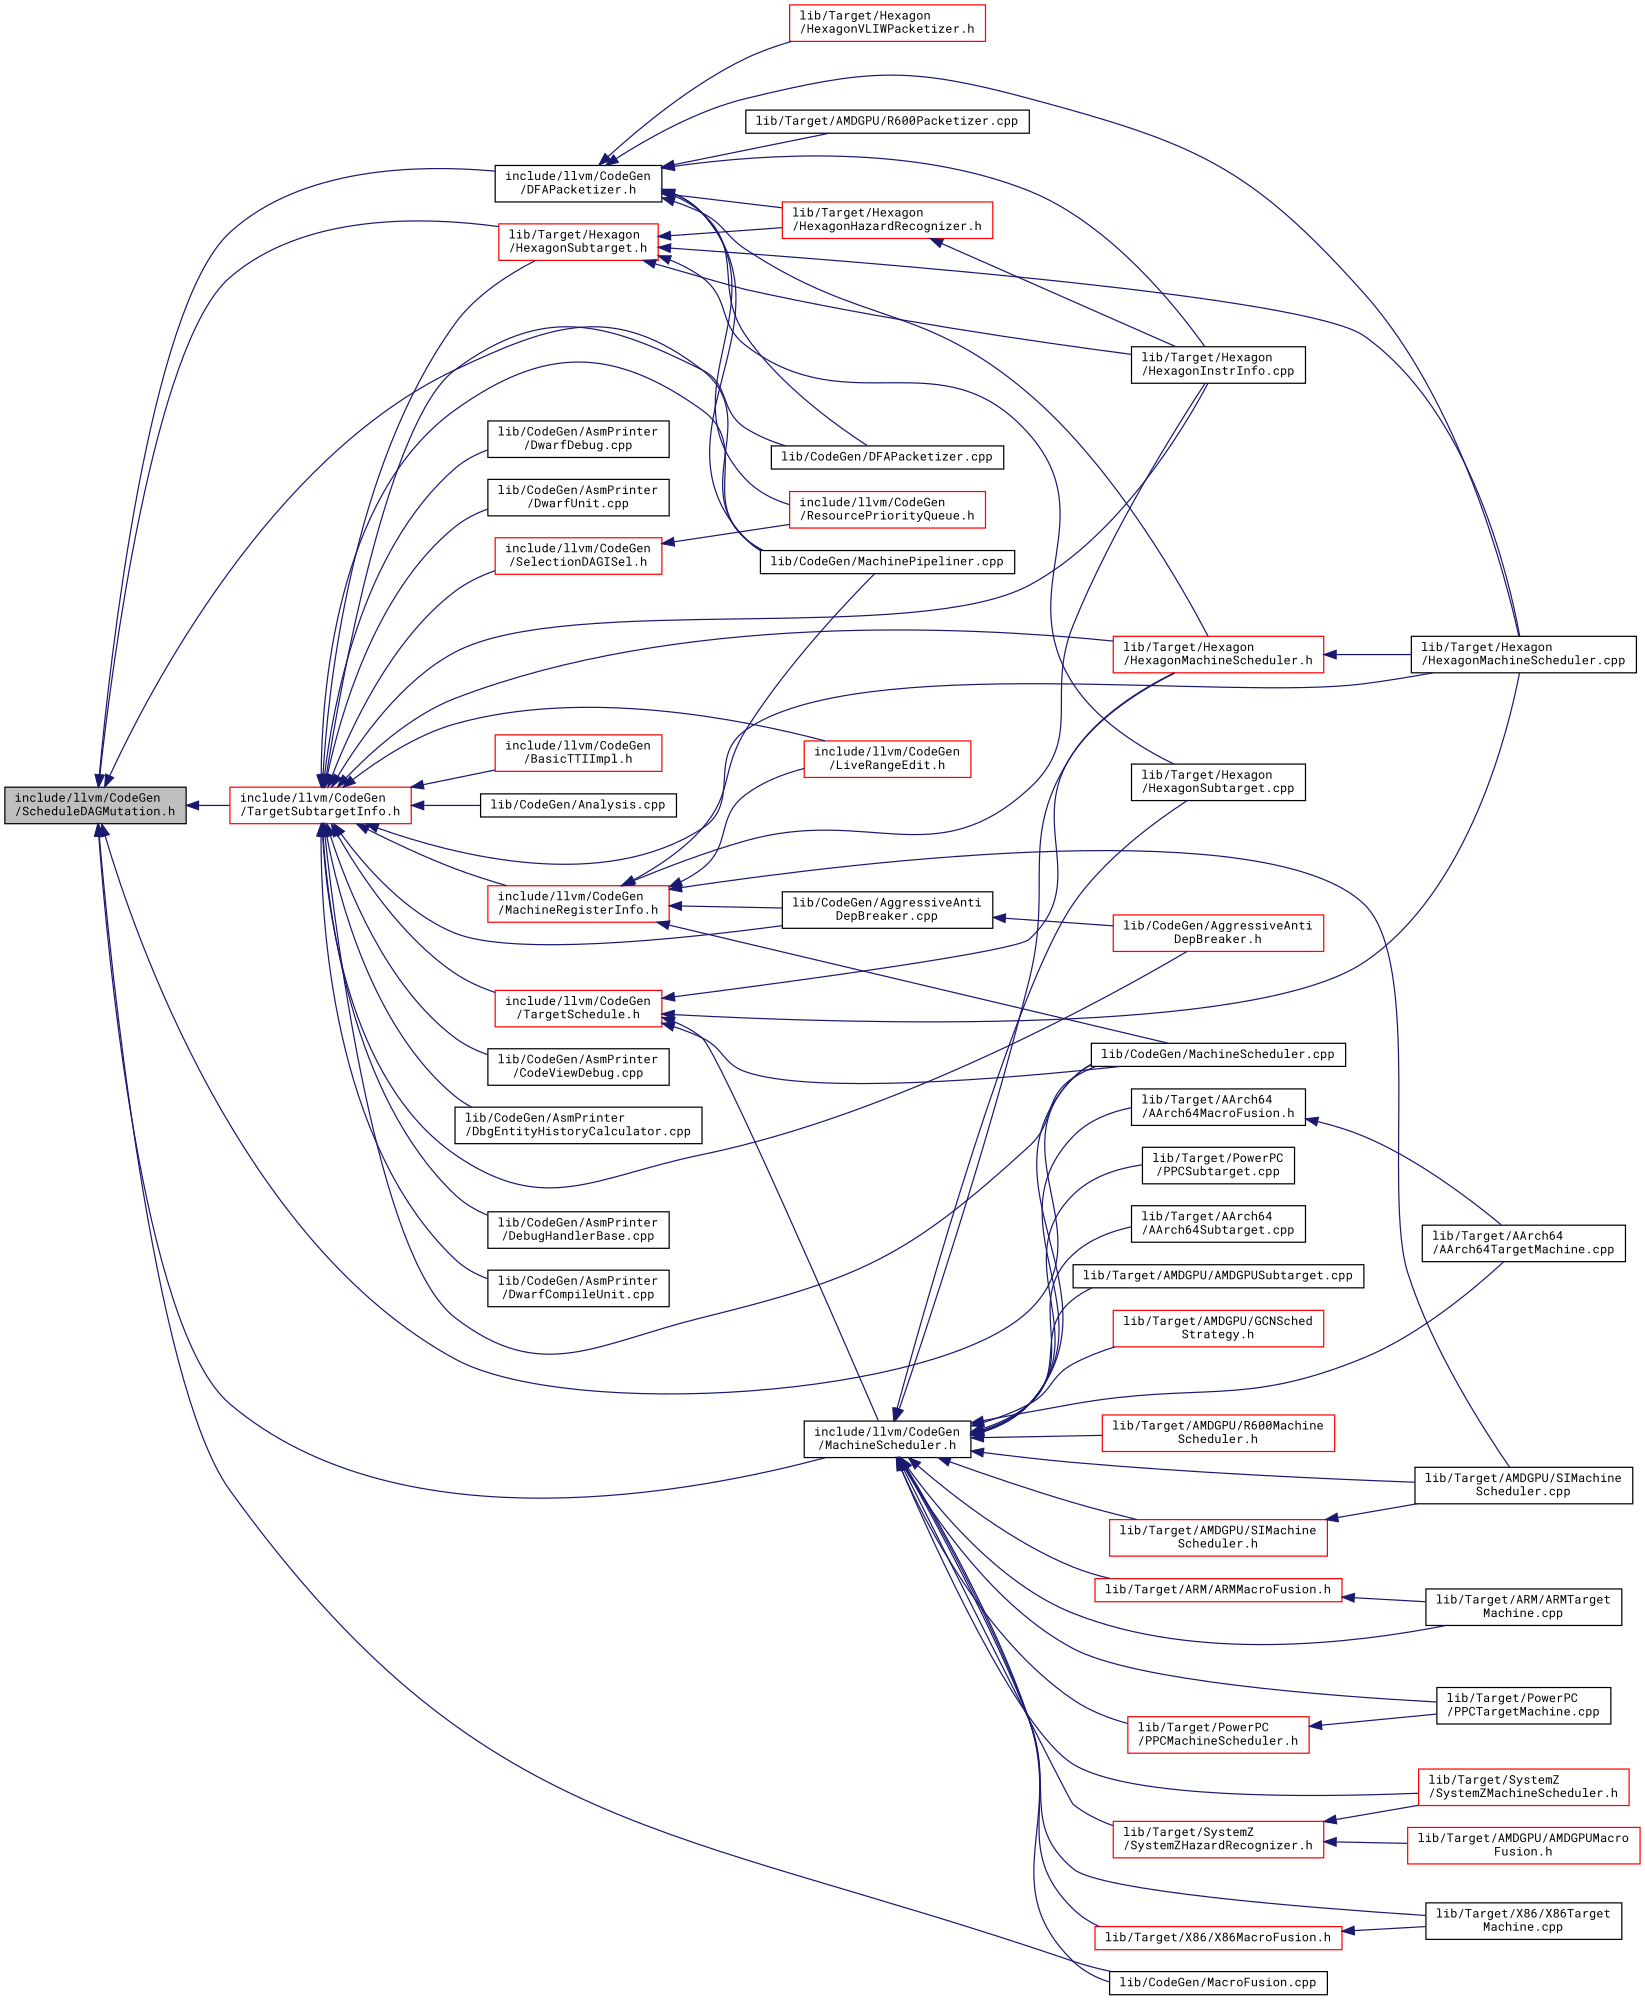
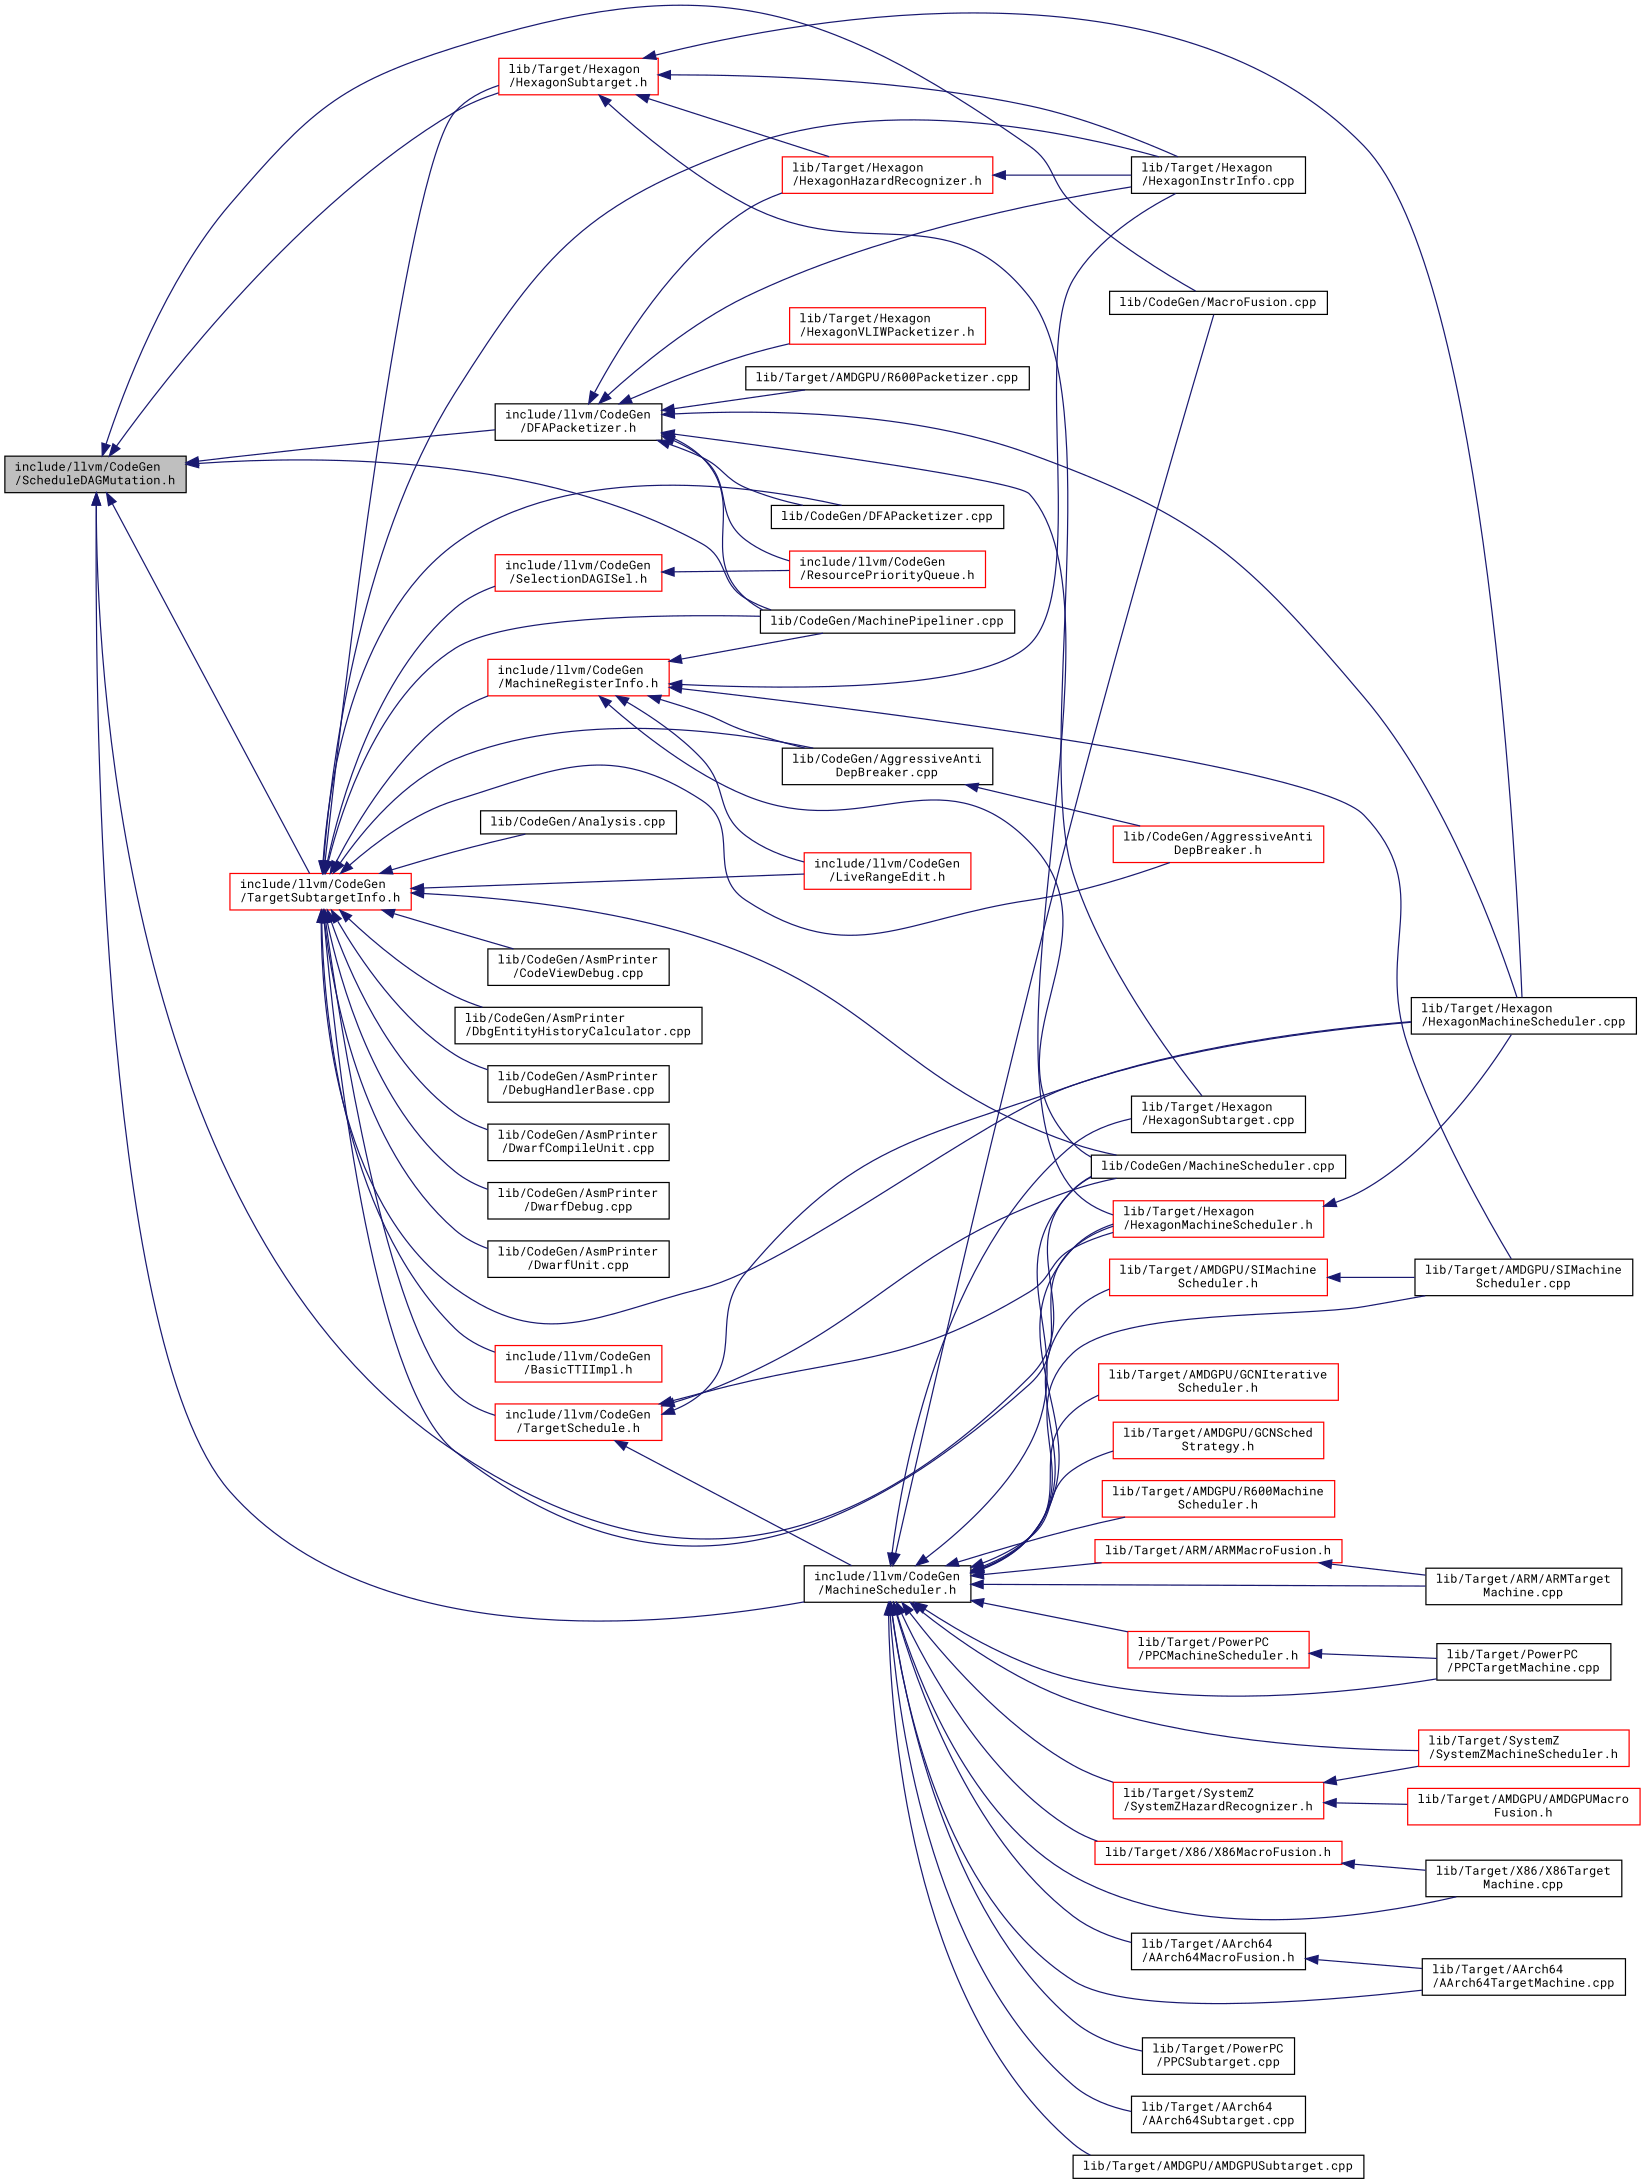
none -> (1218, 1382)
